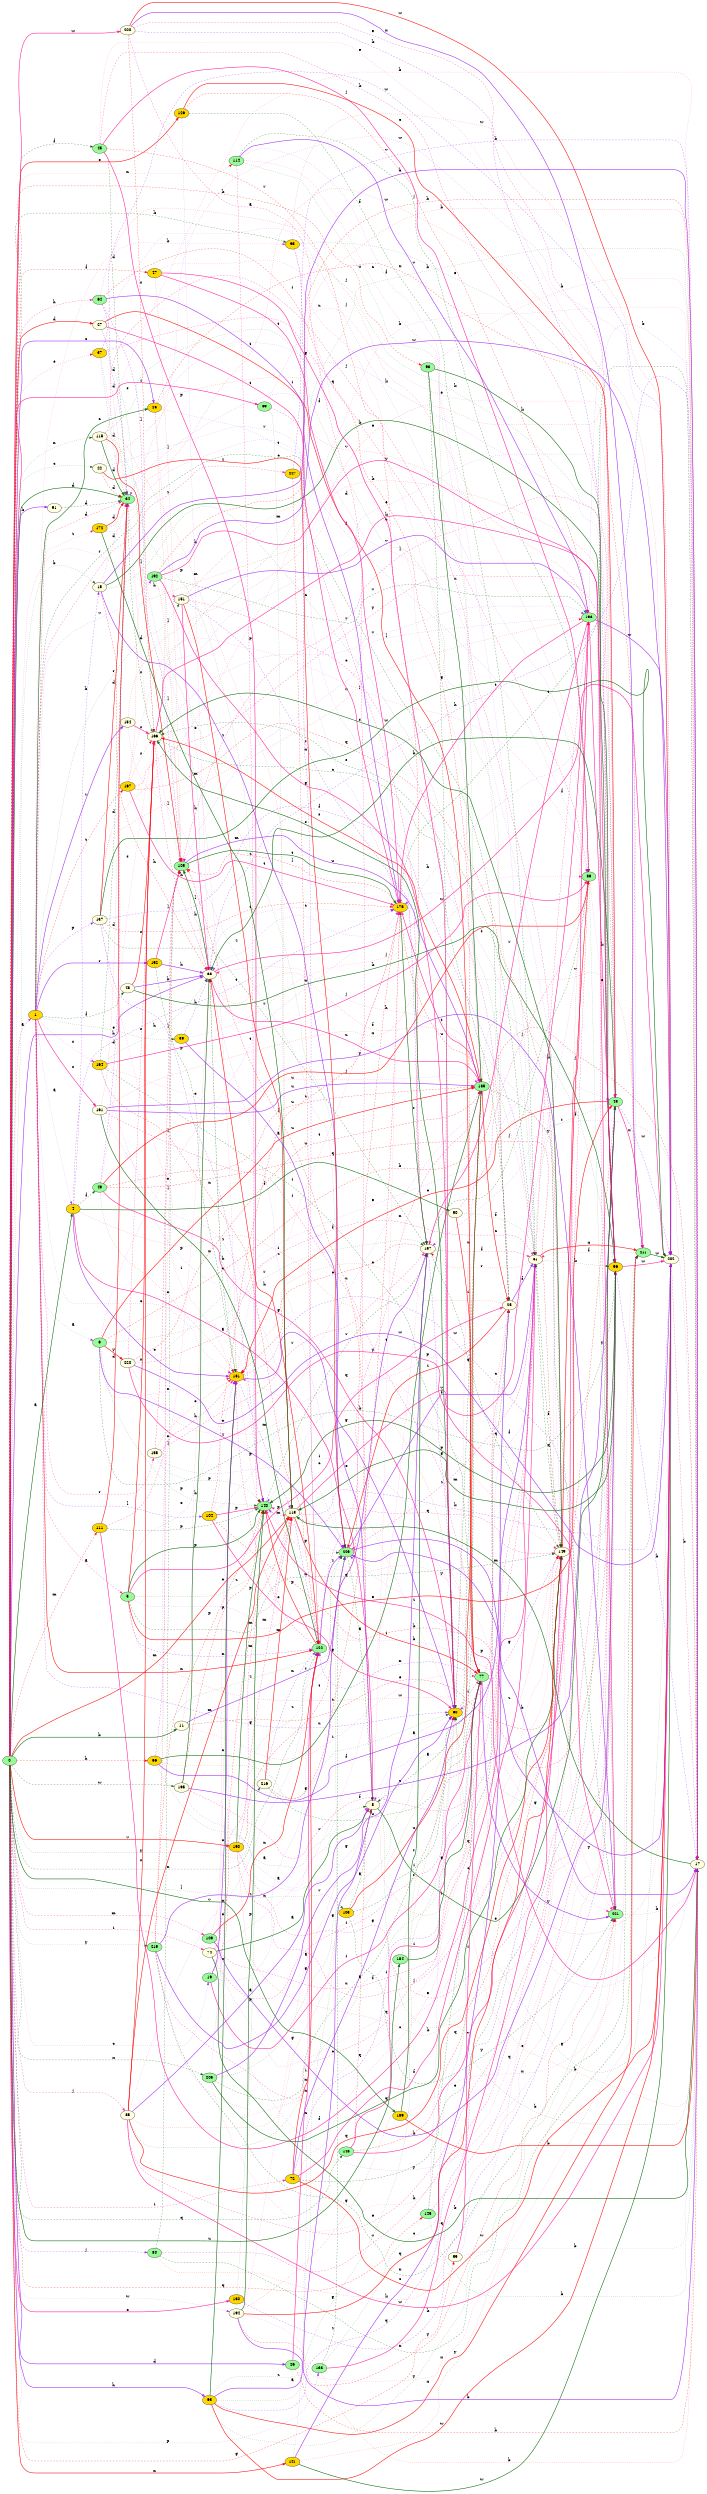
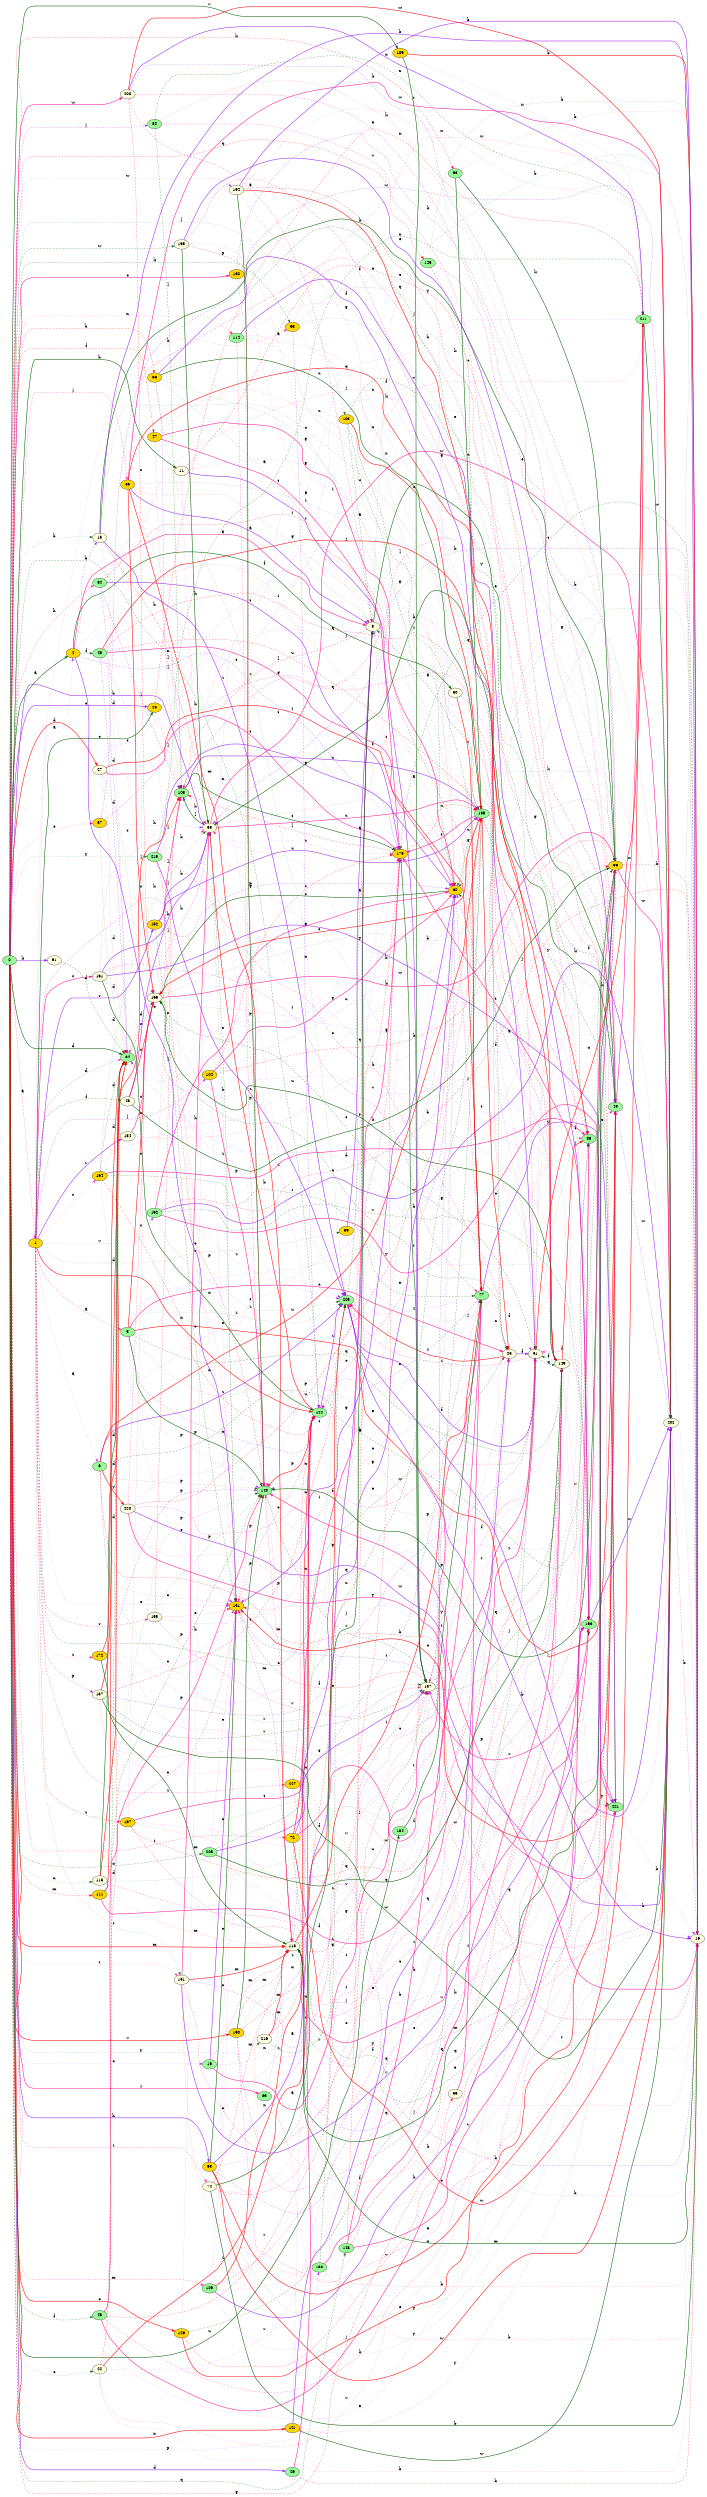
(445, 872) -> (411, 654)
(196, 1008) -> none
(182, 1268) -> (182, 837)
(698, 1864) -> (698, 1939)
(128, 2115) -> (128, 485)
